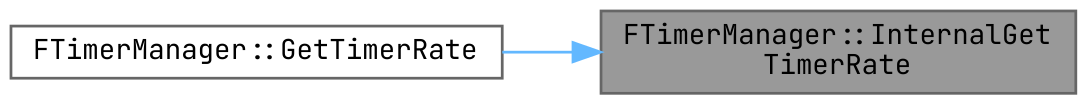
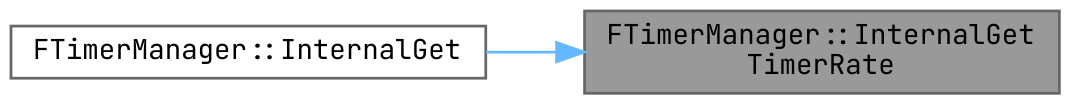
(257, 52) -> (248, 52)
